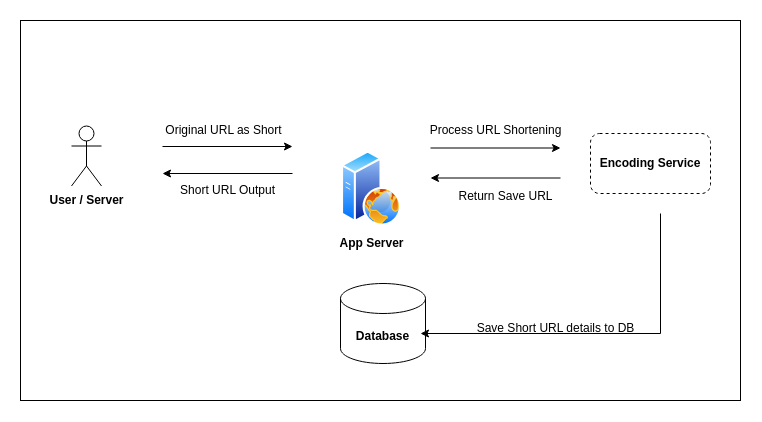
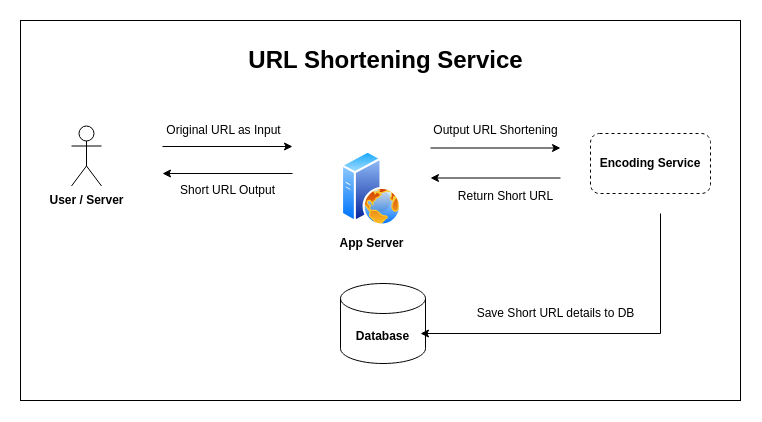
none -> (386, 61)
(224, 131) -> (224, 131)
(496, 131) -> (496, 131)
(506, 197) -> (506, 197)
(556, 329) -> (556, 314)
